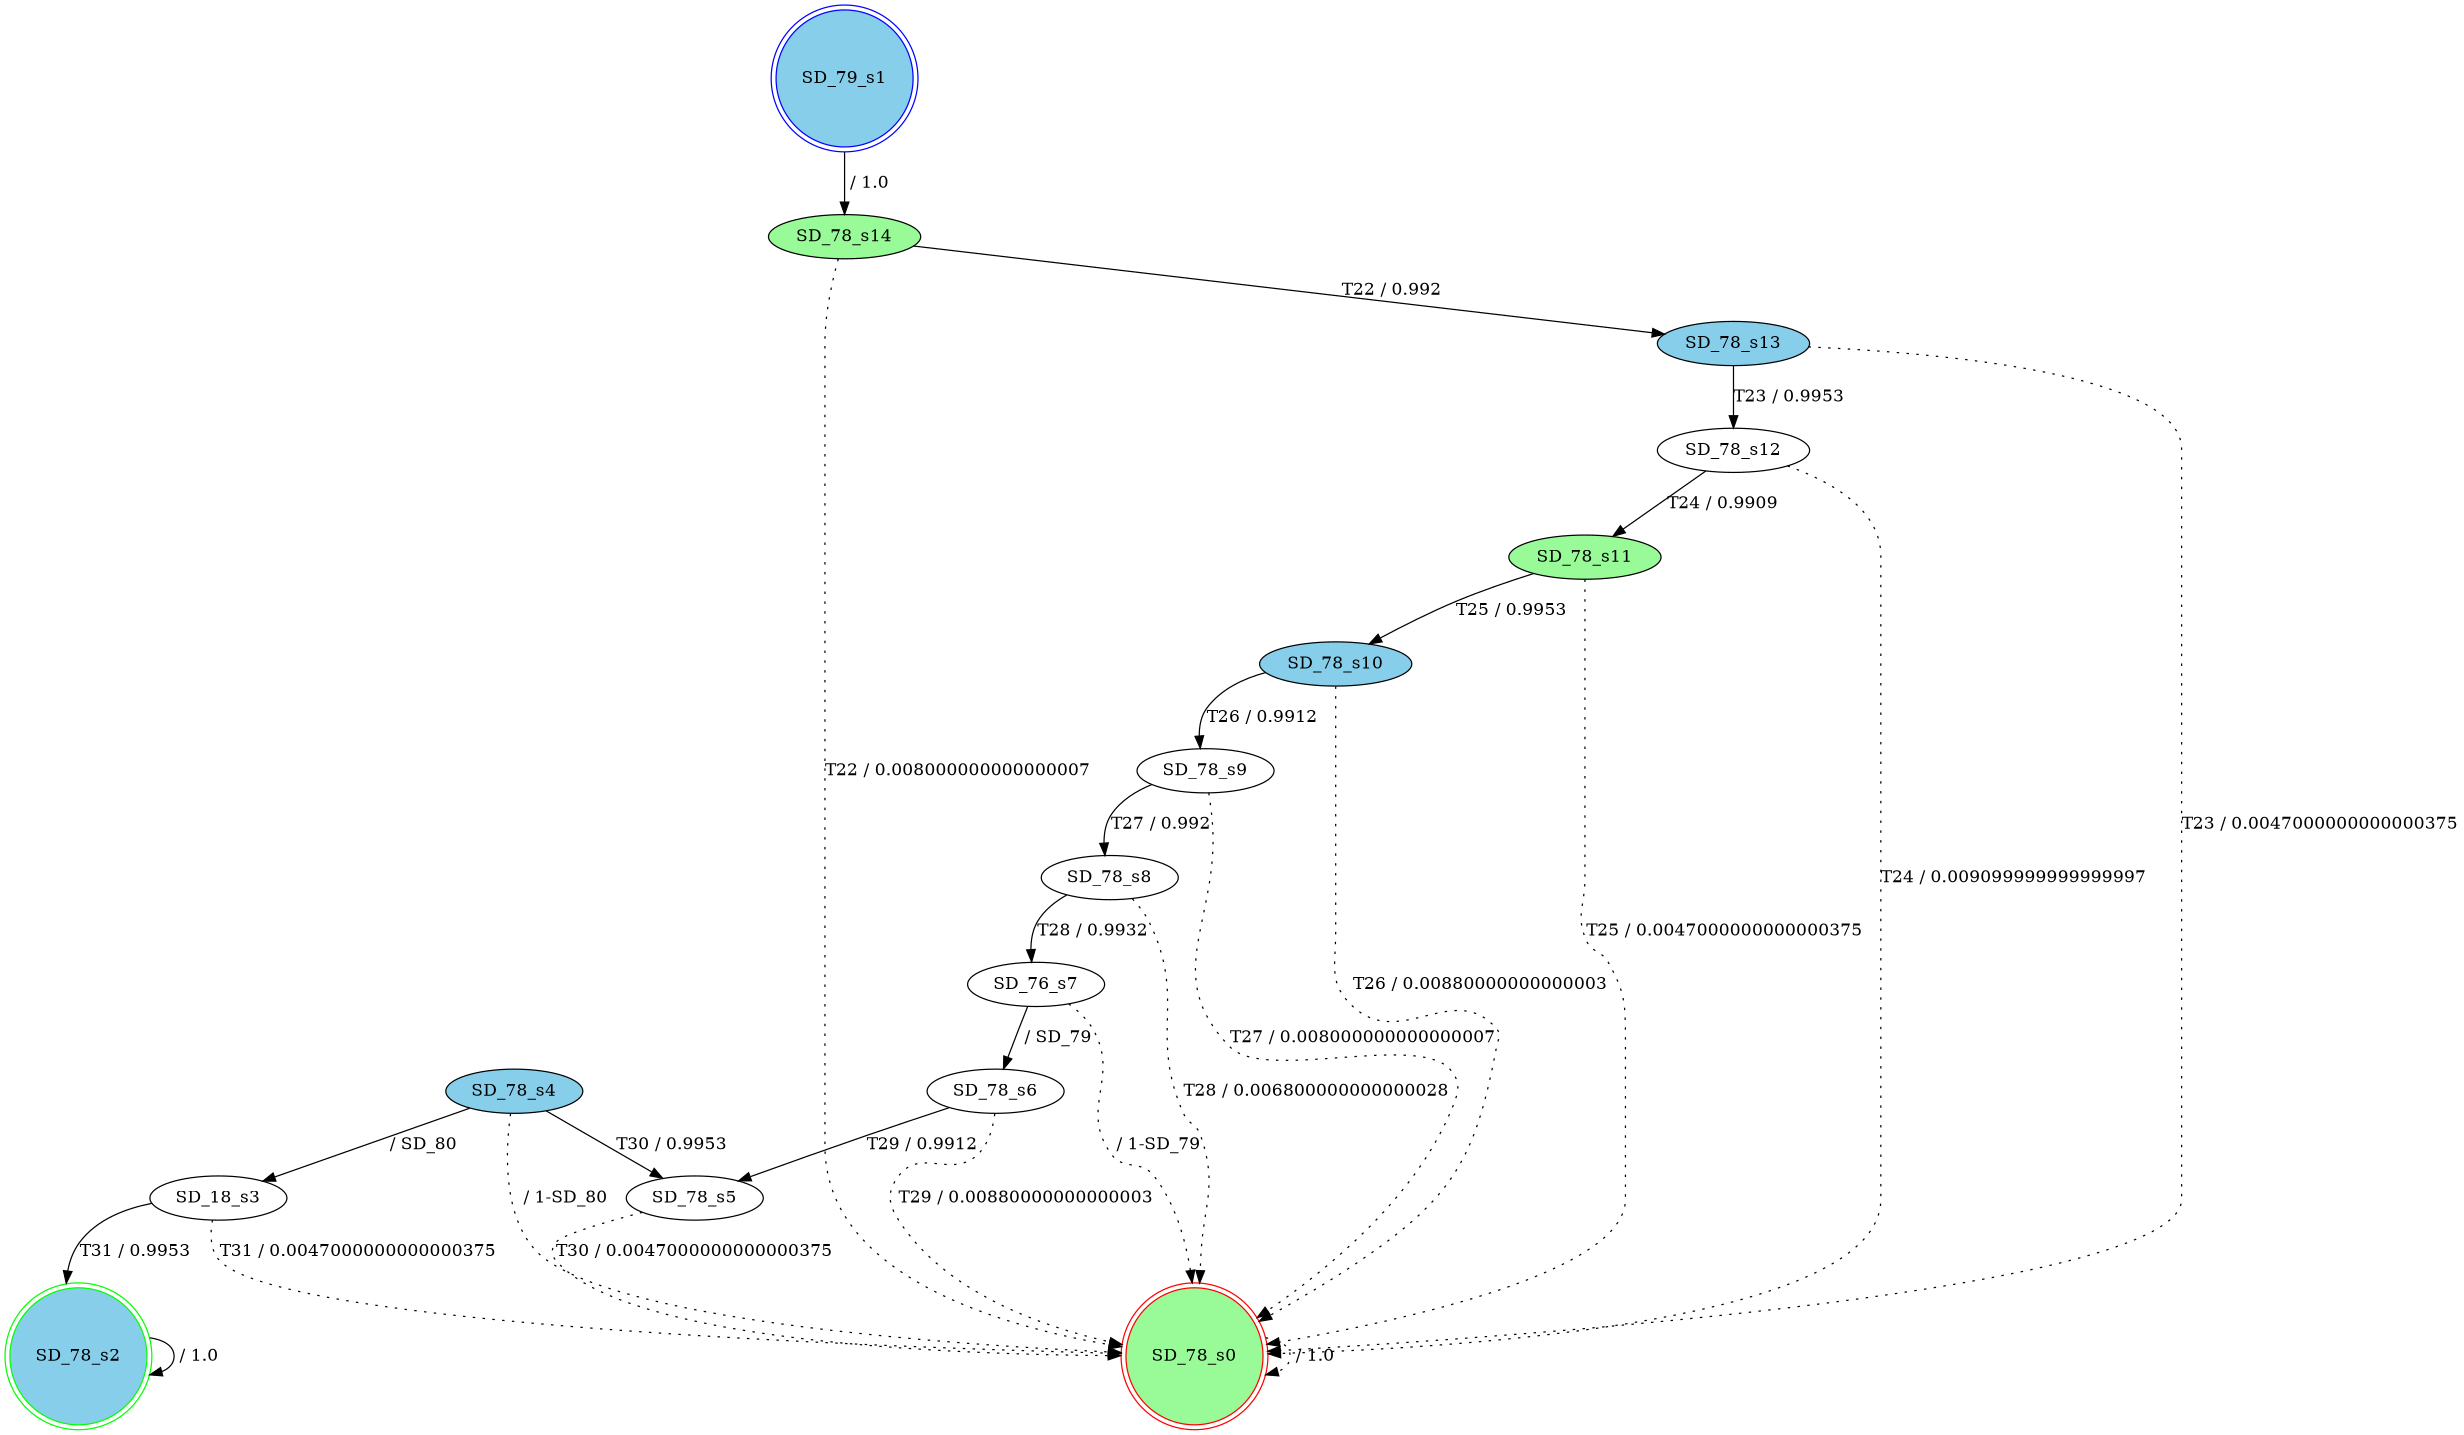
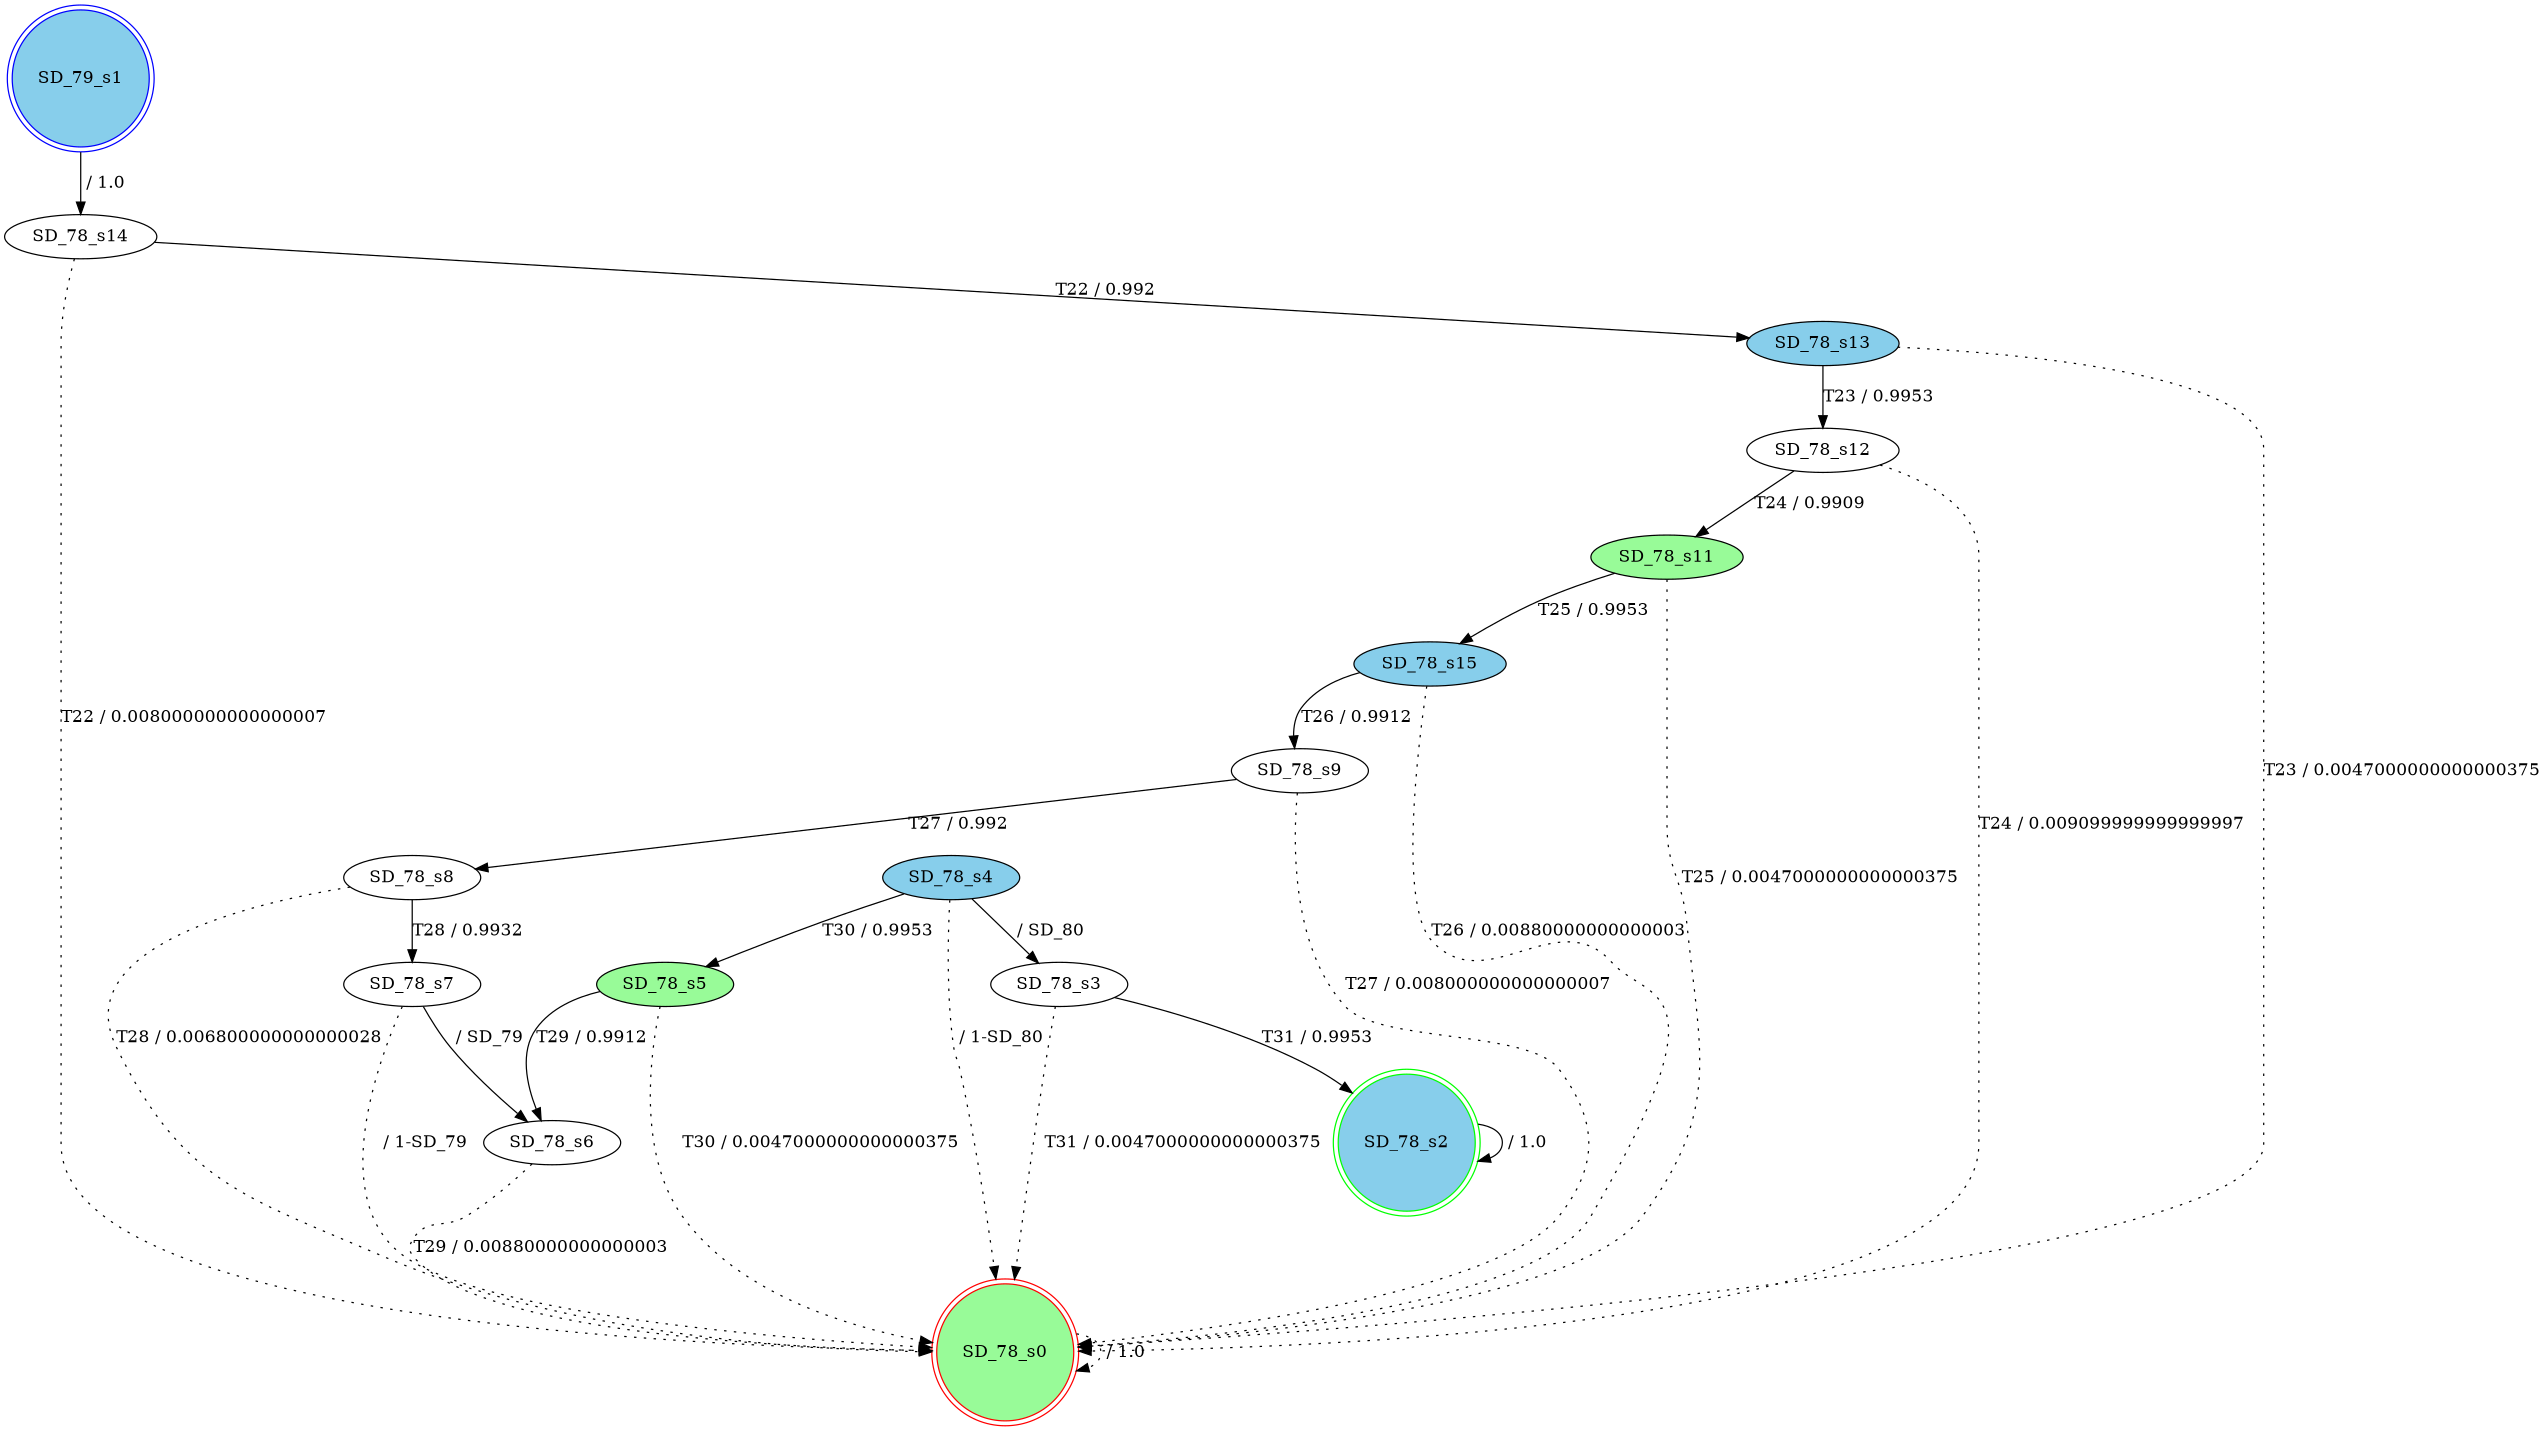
(845, 237) -> (81, 237)
(1336, 664) -> (1430, 664)
(1036, 984) -> (412, 984)
(849, 1141) -> (534, 1032)
(218, 1198) -> (1059, 984)
(695, 1198) -> (665, 984)
